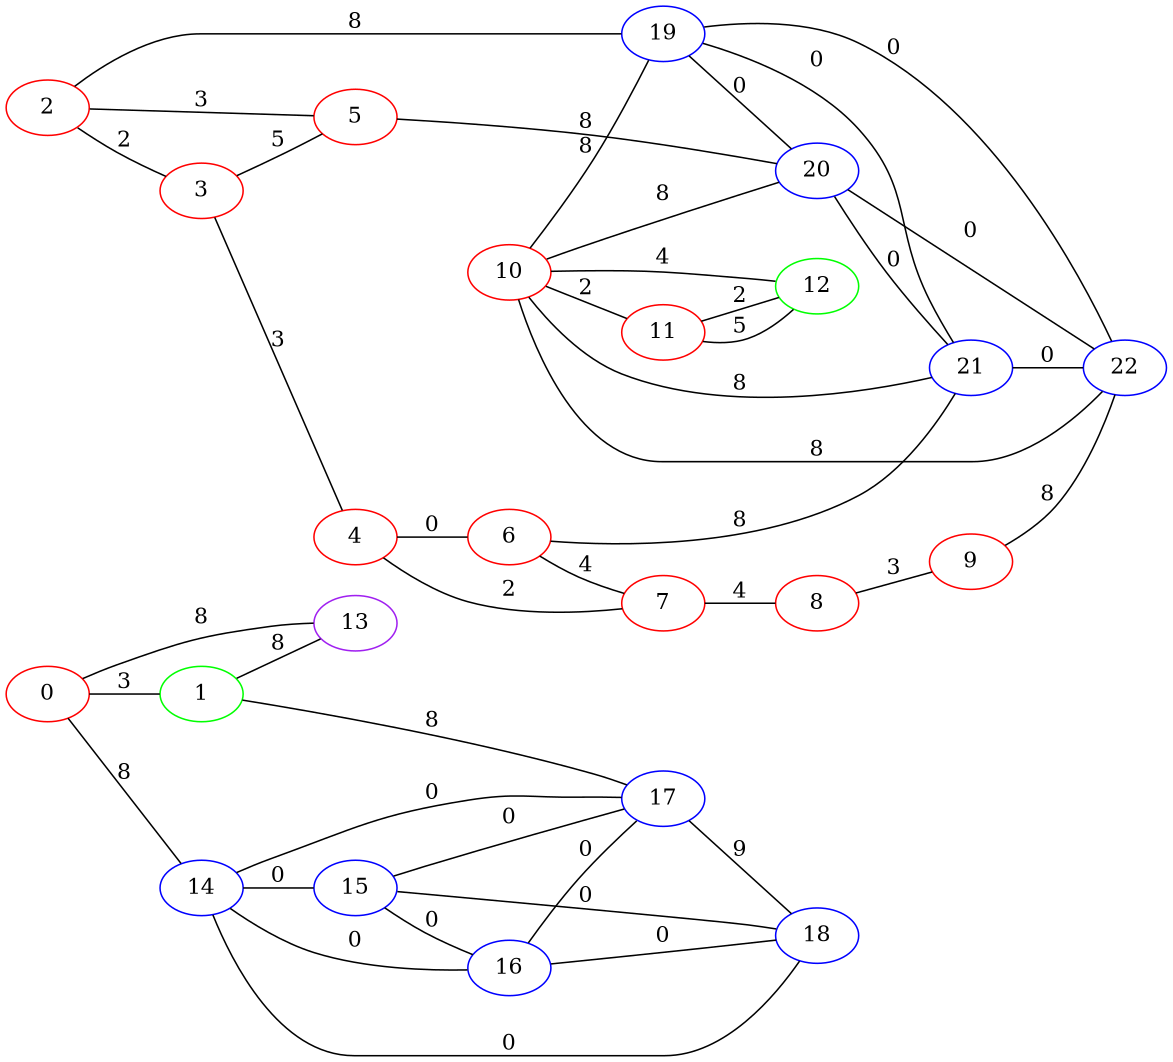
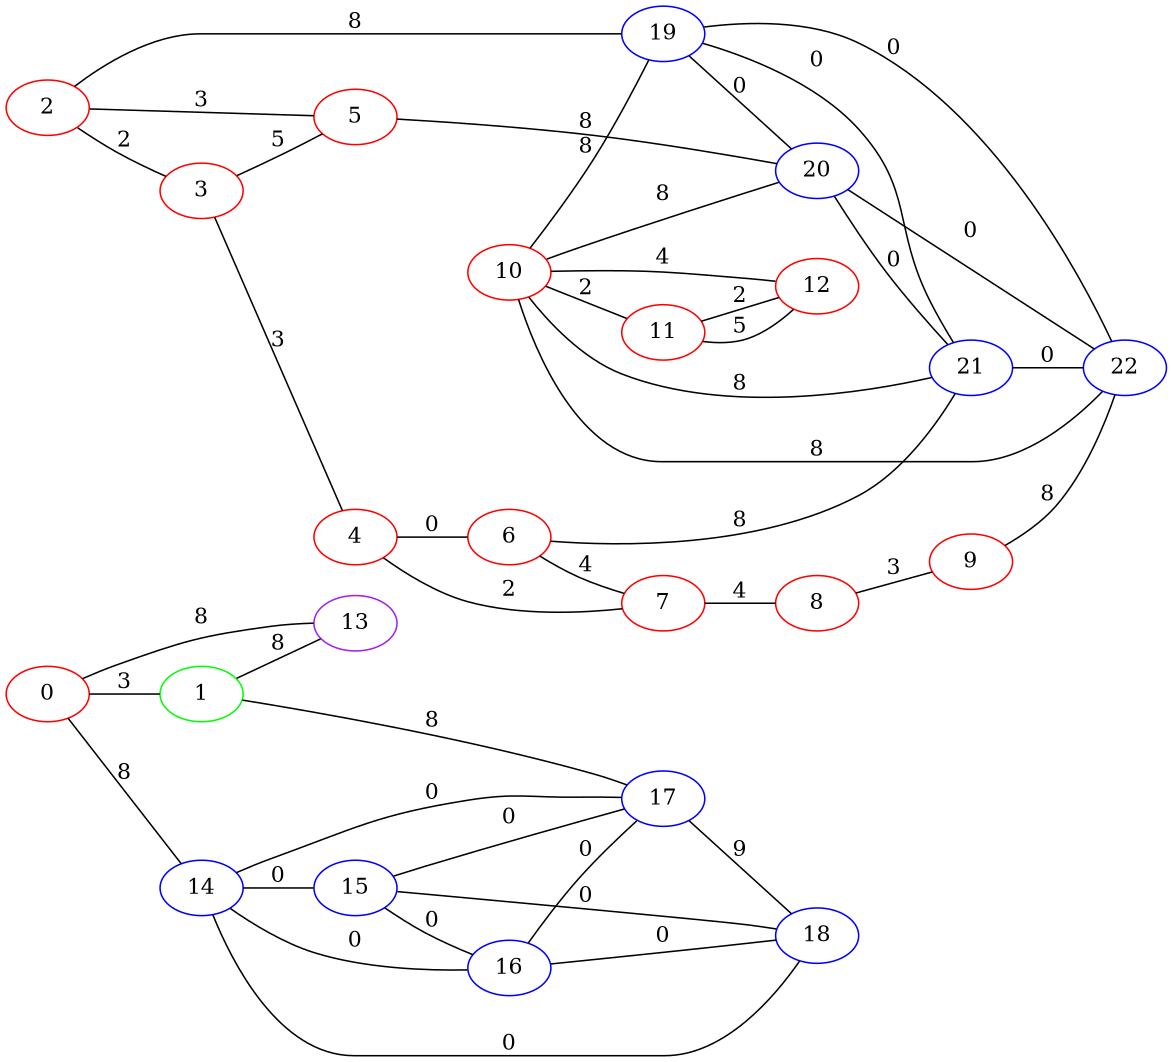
(817, 286) -> (817, 286)
